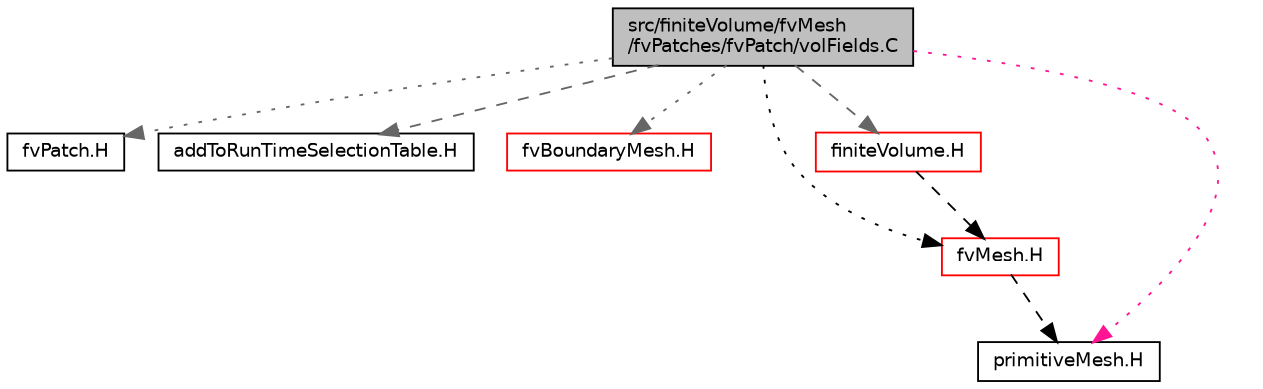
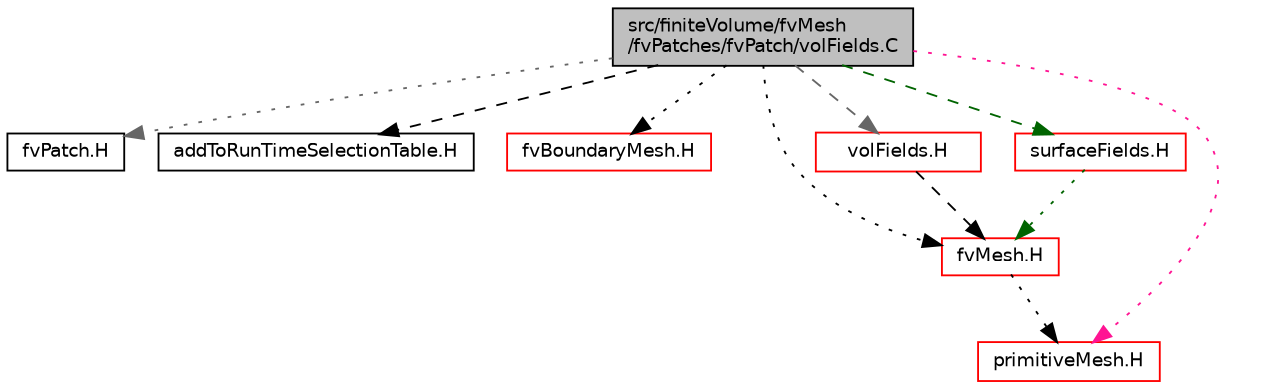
(687, 94) -> (687, 94)
(528, 97) -> (528, 97)
(898, 152) -> (898, 152)
none -> (1100, 152)
(1029, 301) -> (1029, 301)
(1069, 362) -> (1069, 362)
